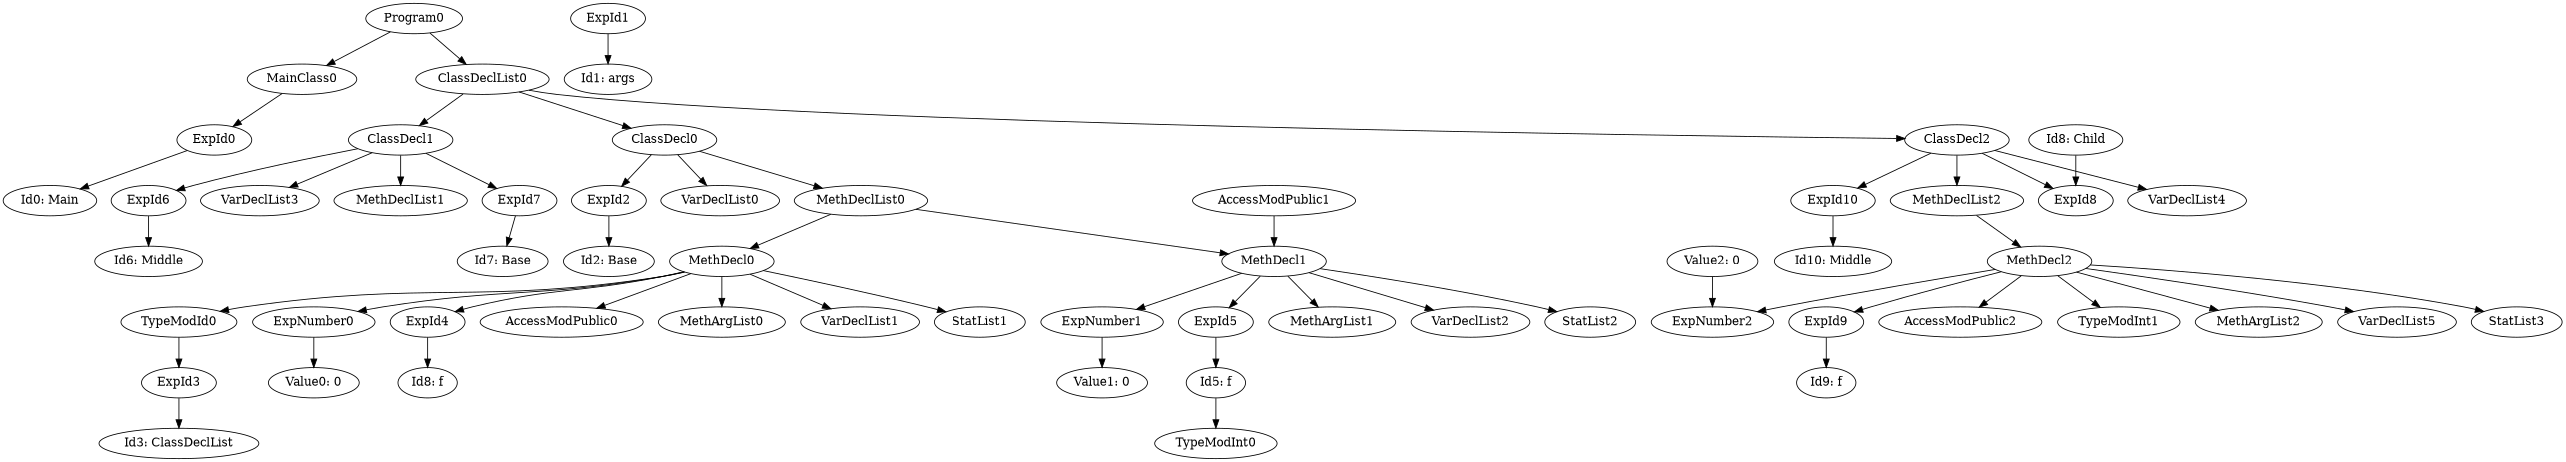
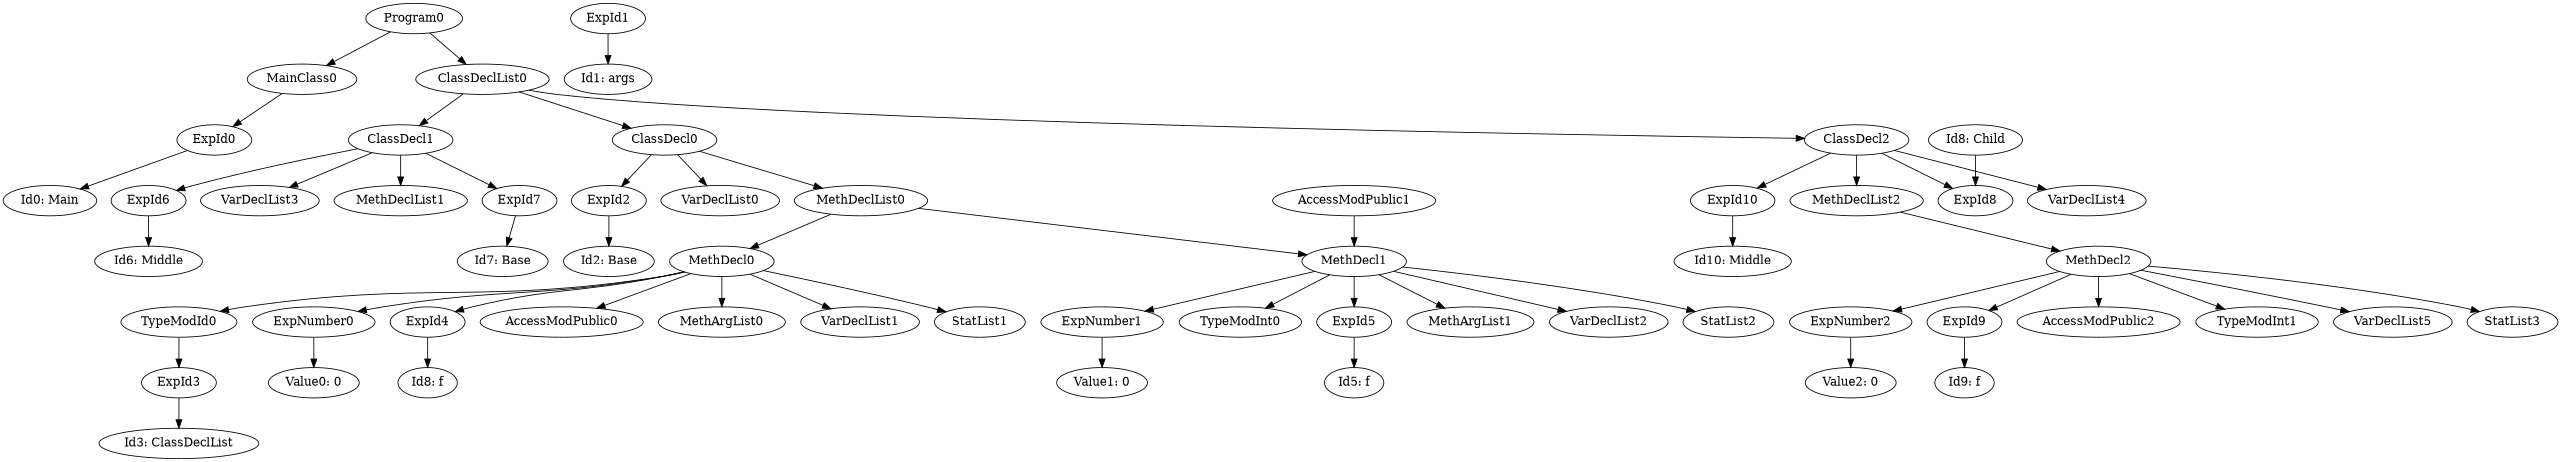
(1712, 288) -> (1851, 348)
(2259, 322) -> none
(1216, 409) -> (1301, 290)
